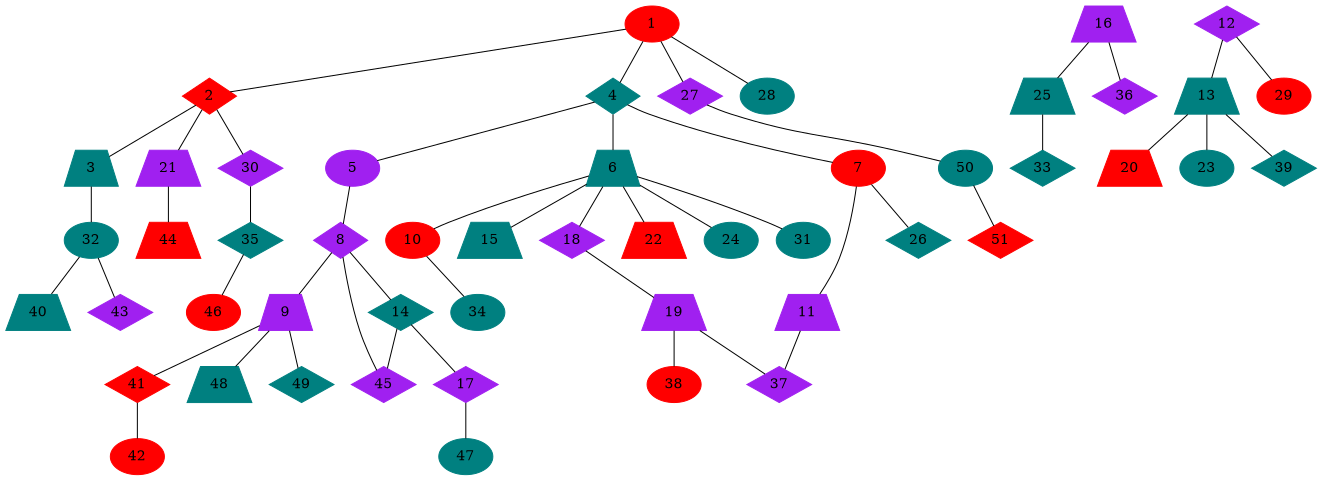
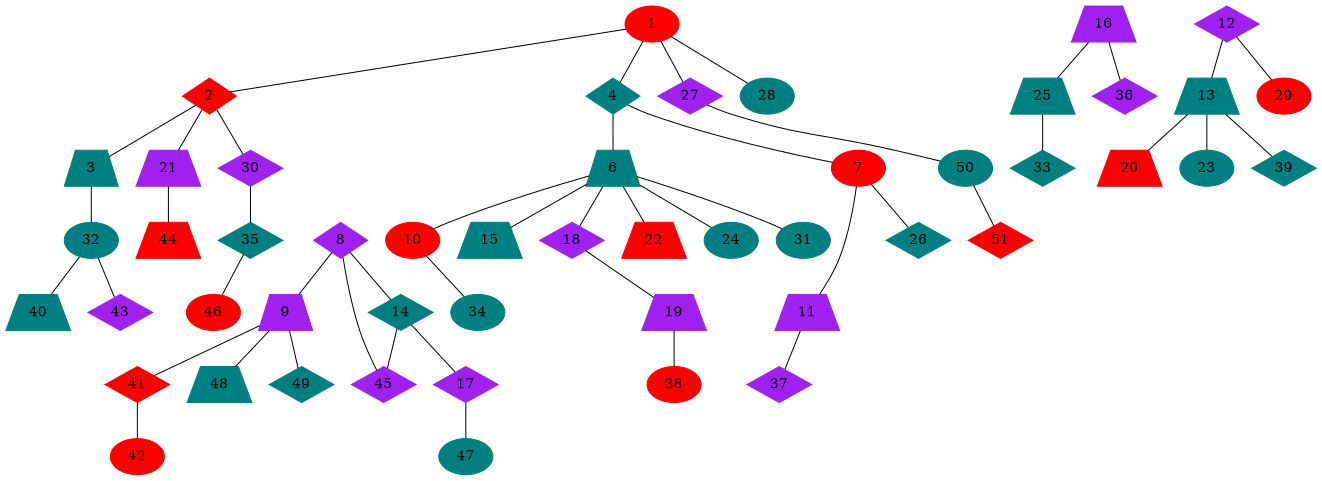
(353, 168) -> none
(732, 352) -> none
